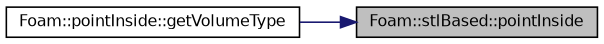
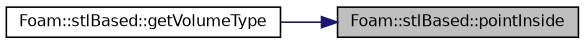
(153, 22) -> (143, 22)
